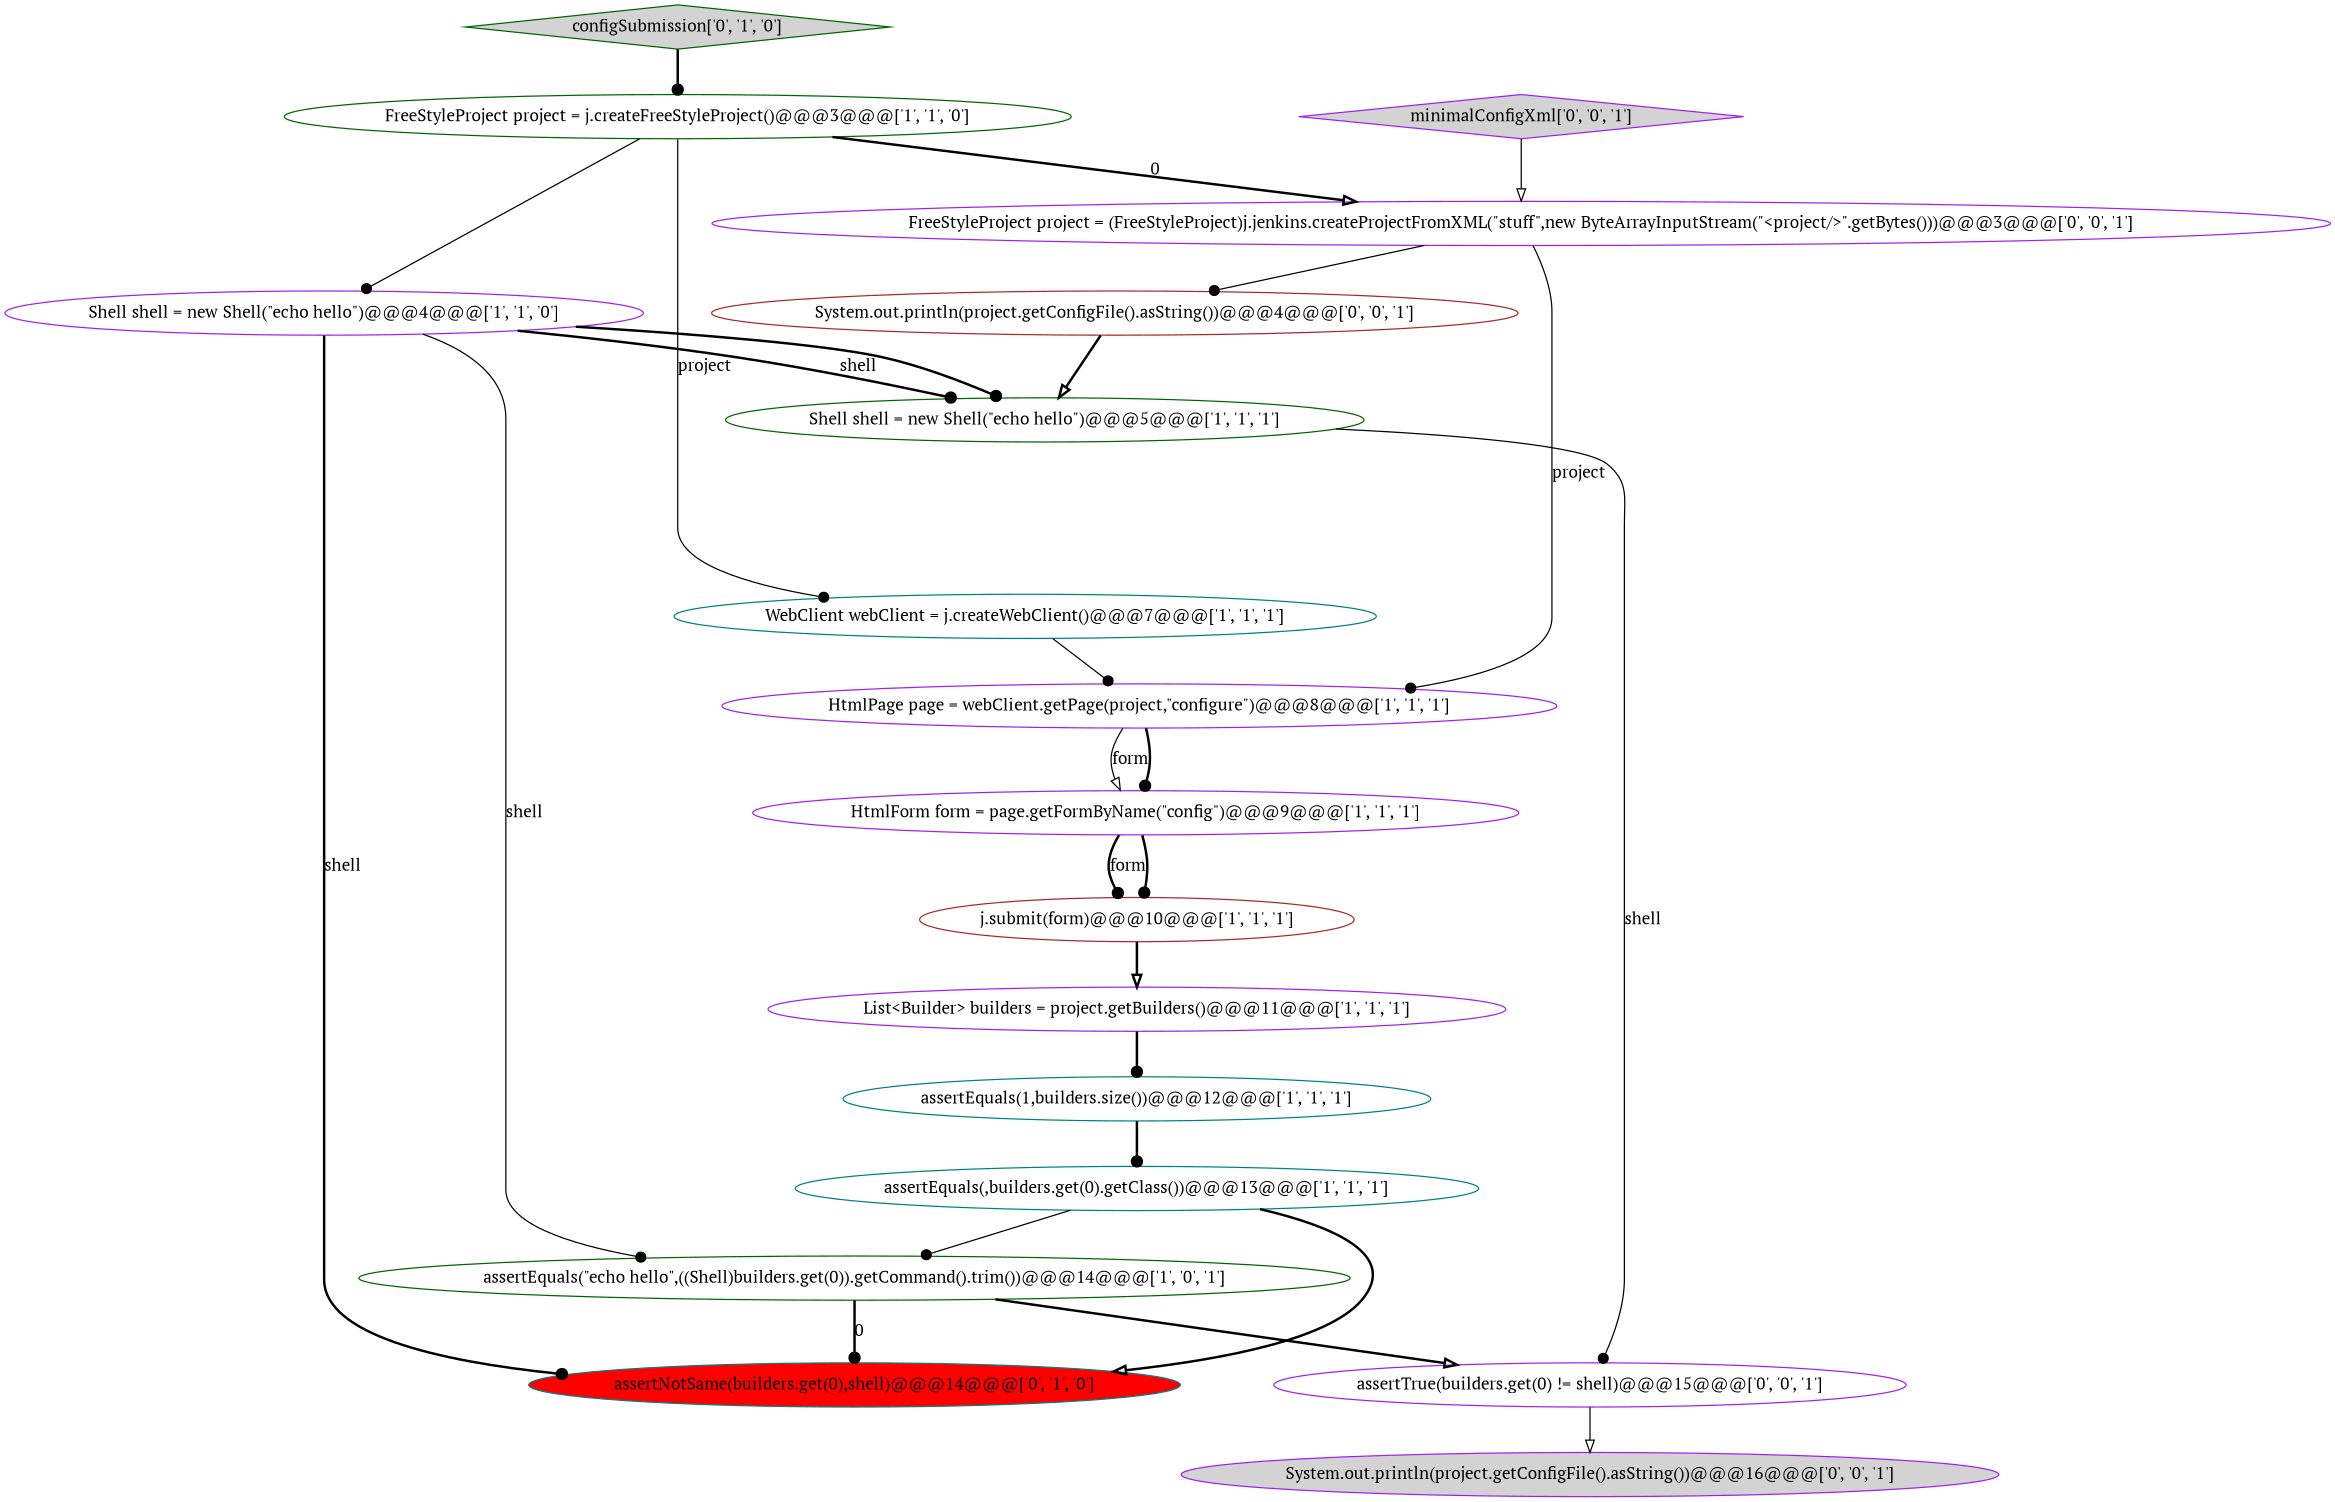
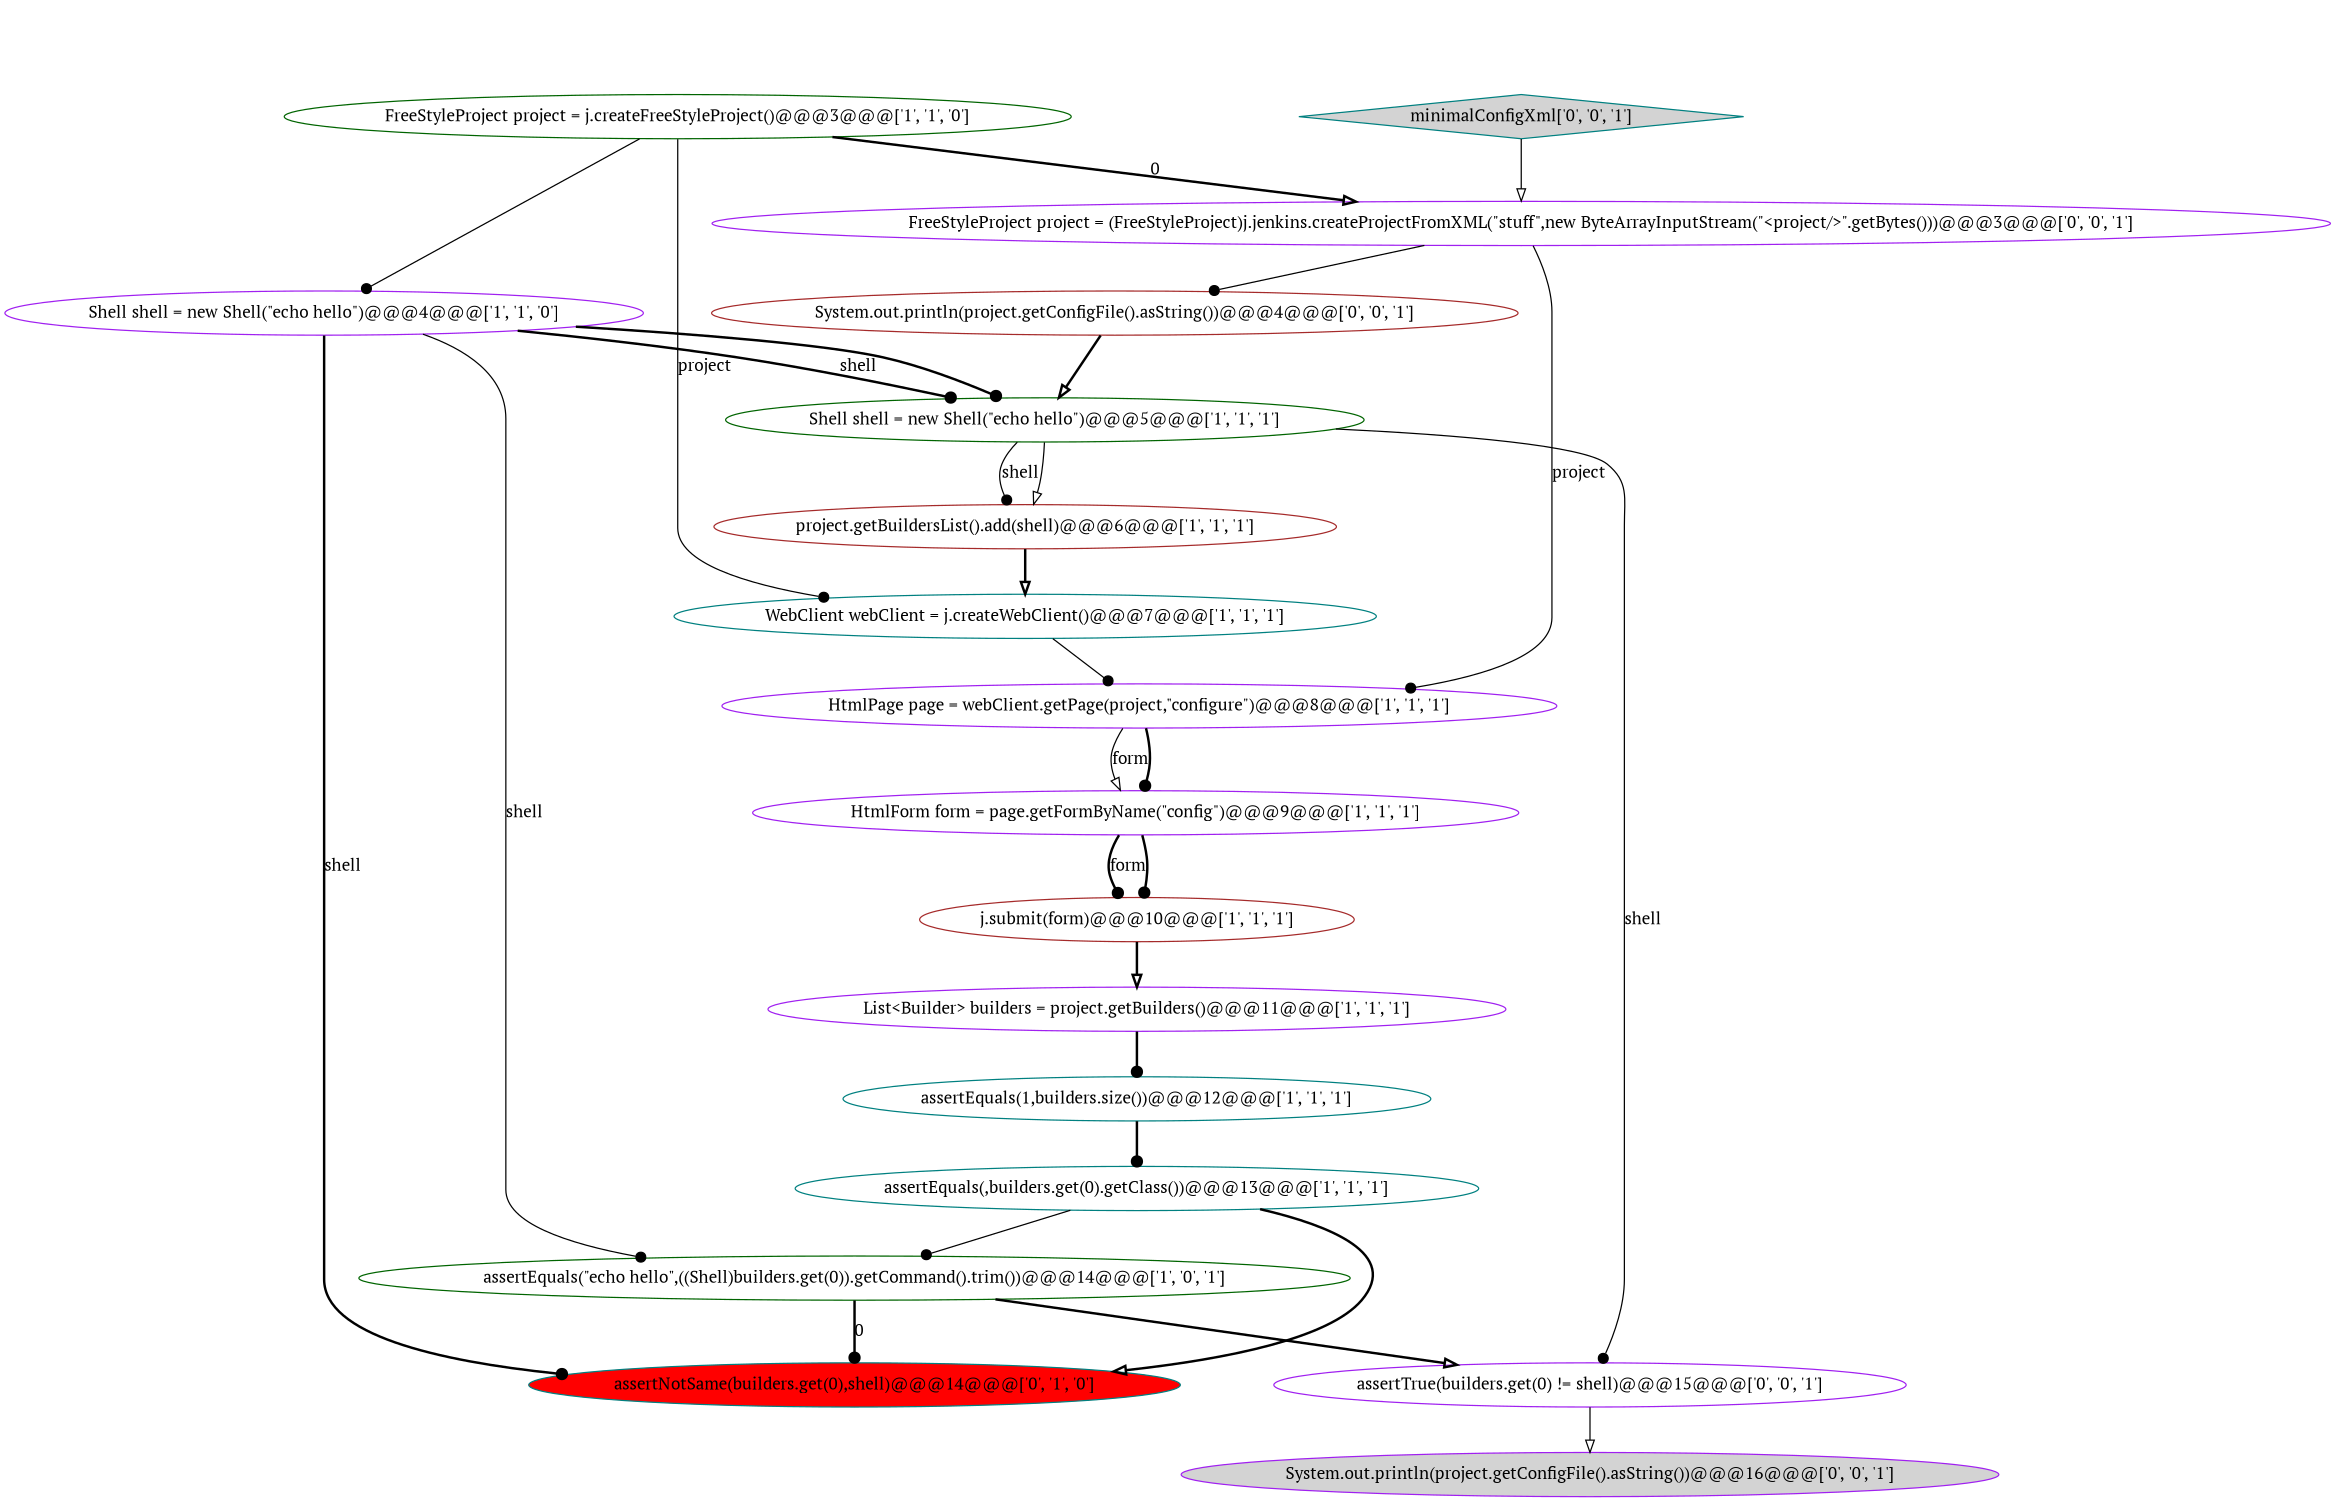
(678, 27) -> none
(1521, 117) -> (1521, 117)
none -> (1025, 527)
